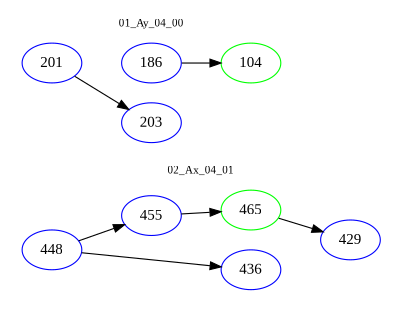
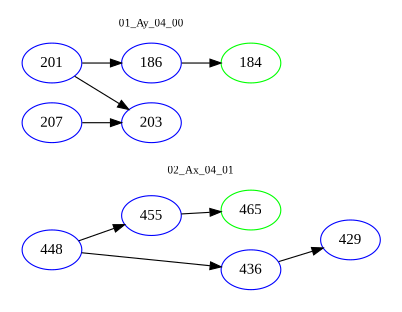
none -> (96, 63)
(251, 63) -> (251, 63)
none -> (52, 123)
(295, 223) -> (295, 256)
